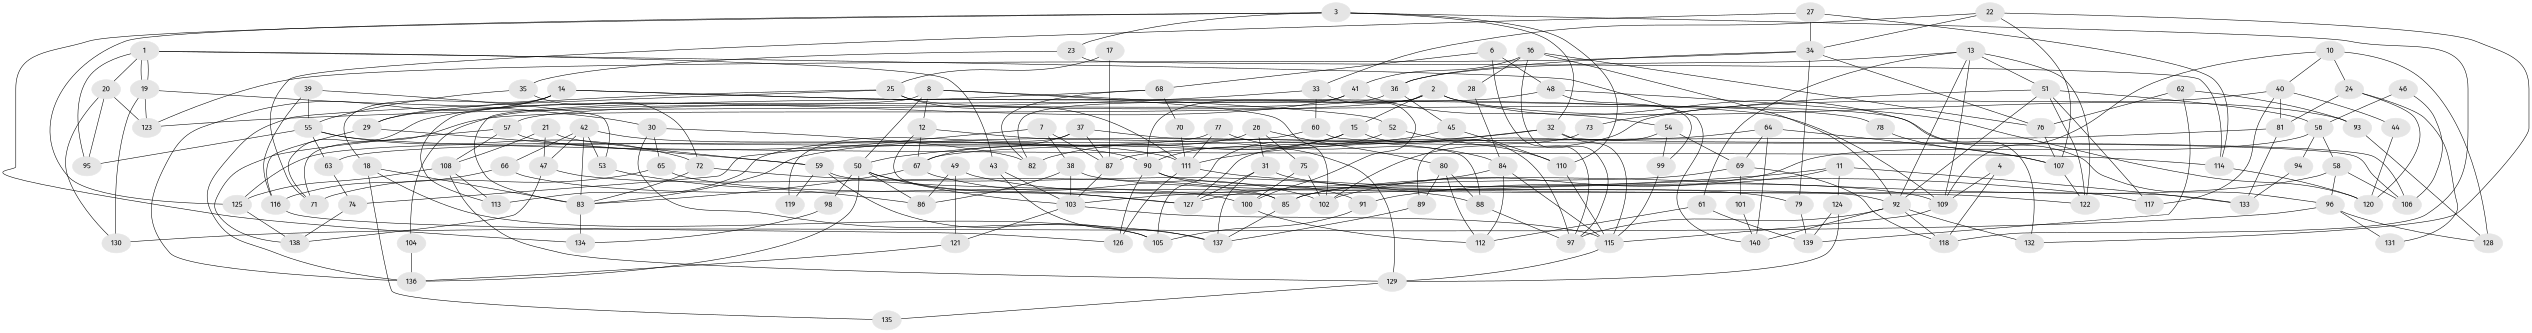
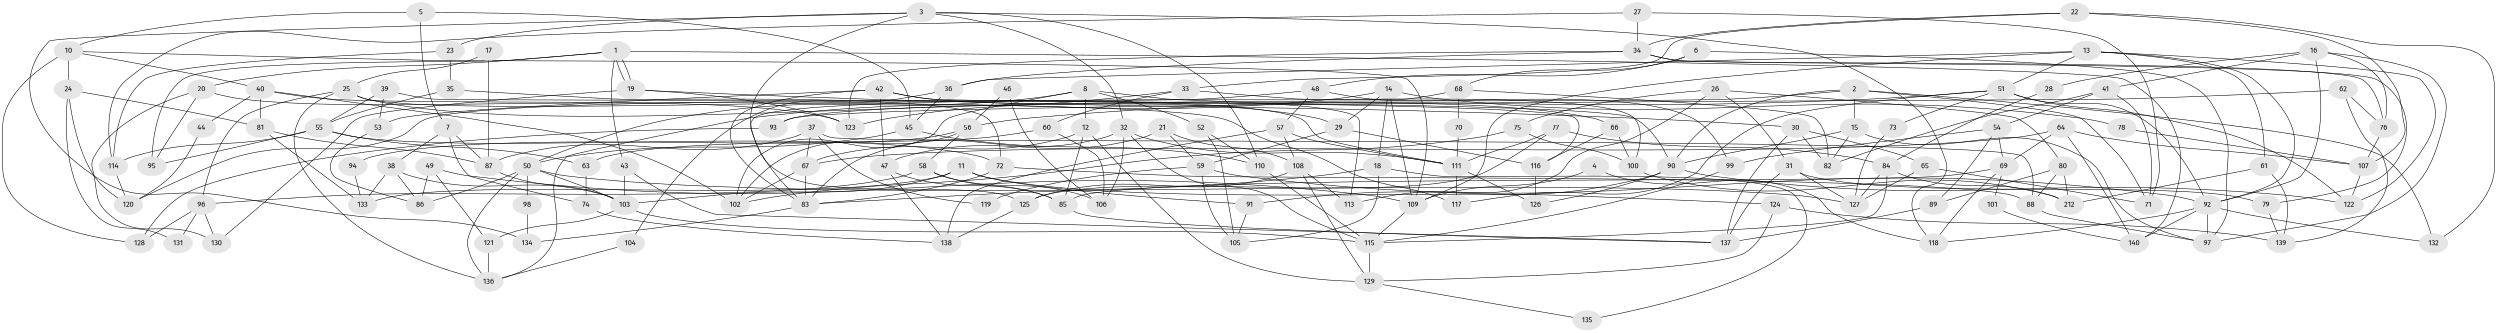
none -> (421, 12)
(1480, 243) -> (2069, 205)
